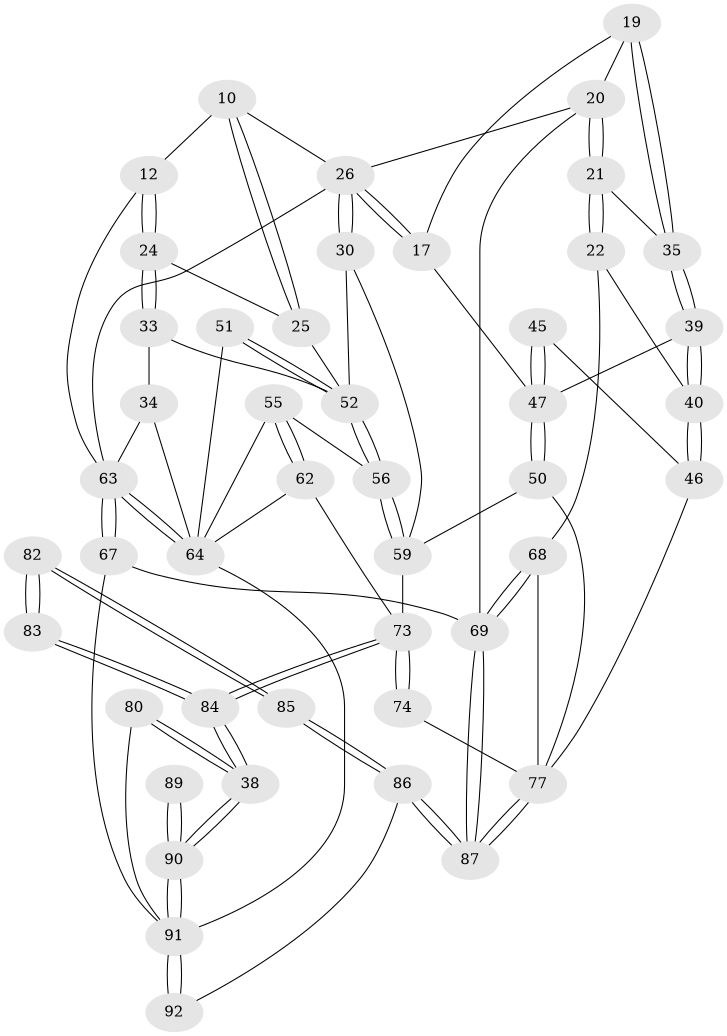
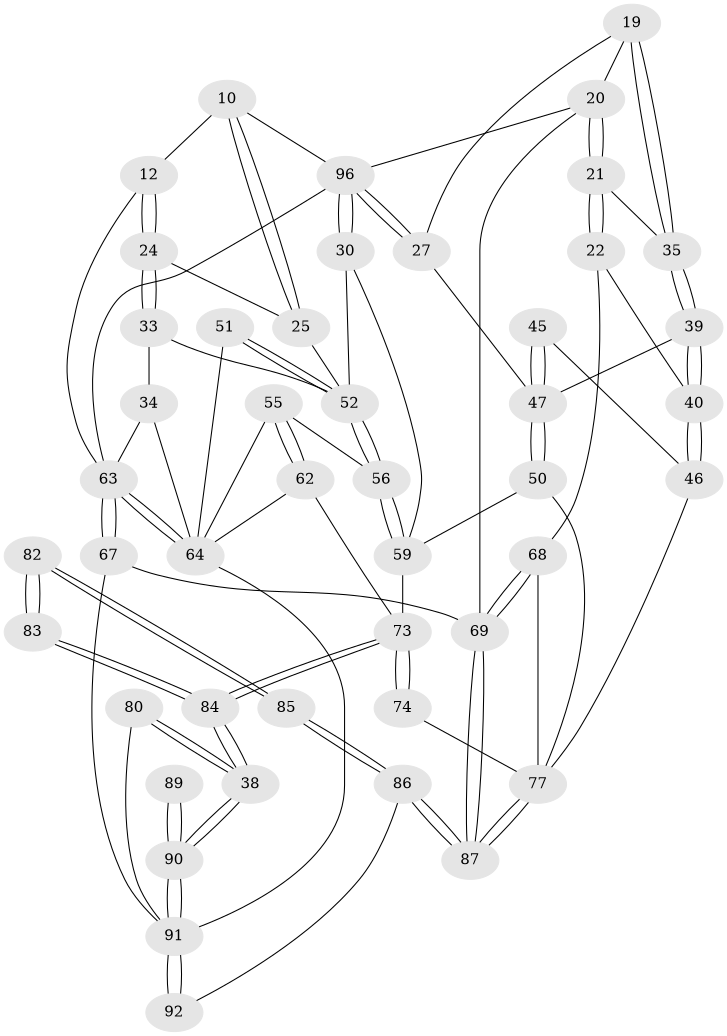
(346, 175) -> (346, 175)
(422, 252) -> (422, 252)
